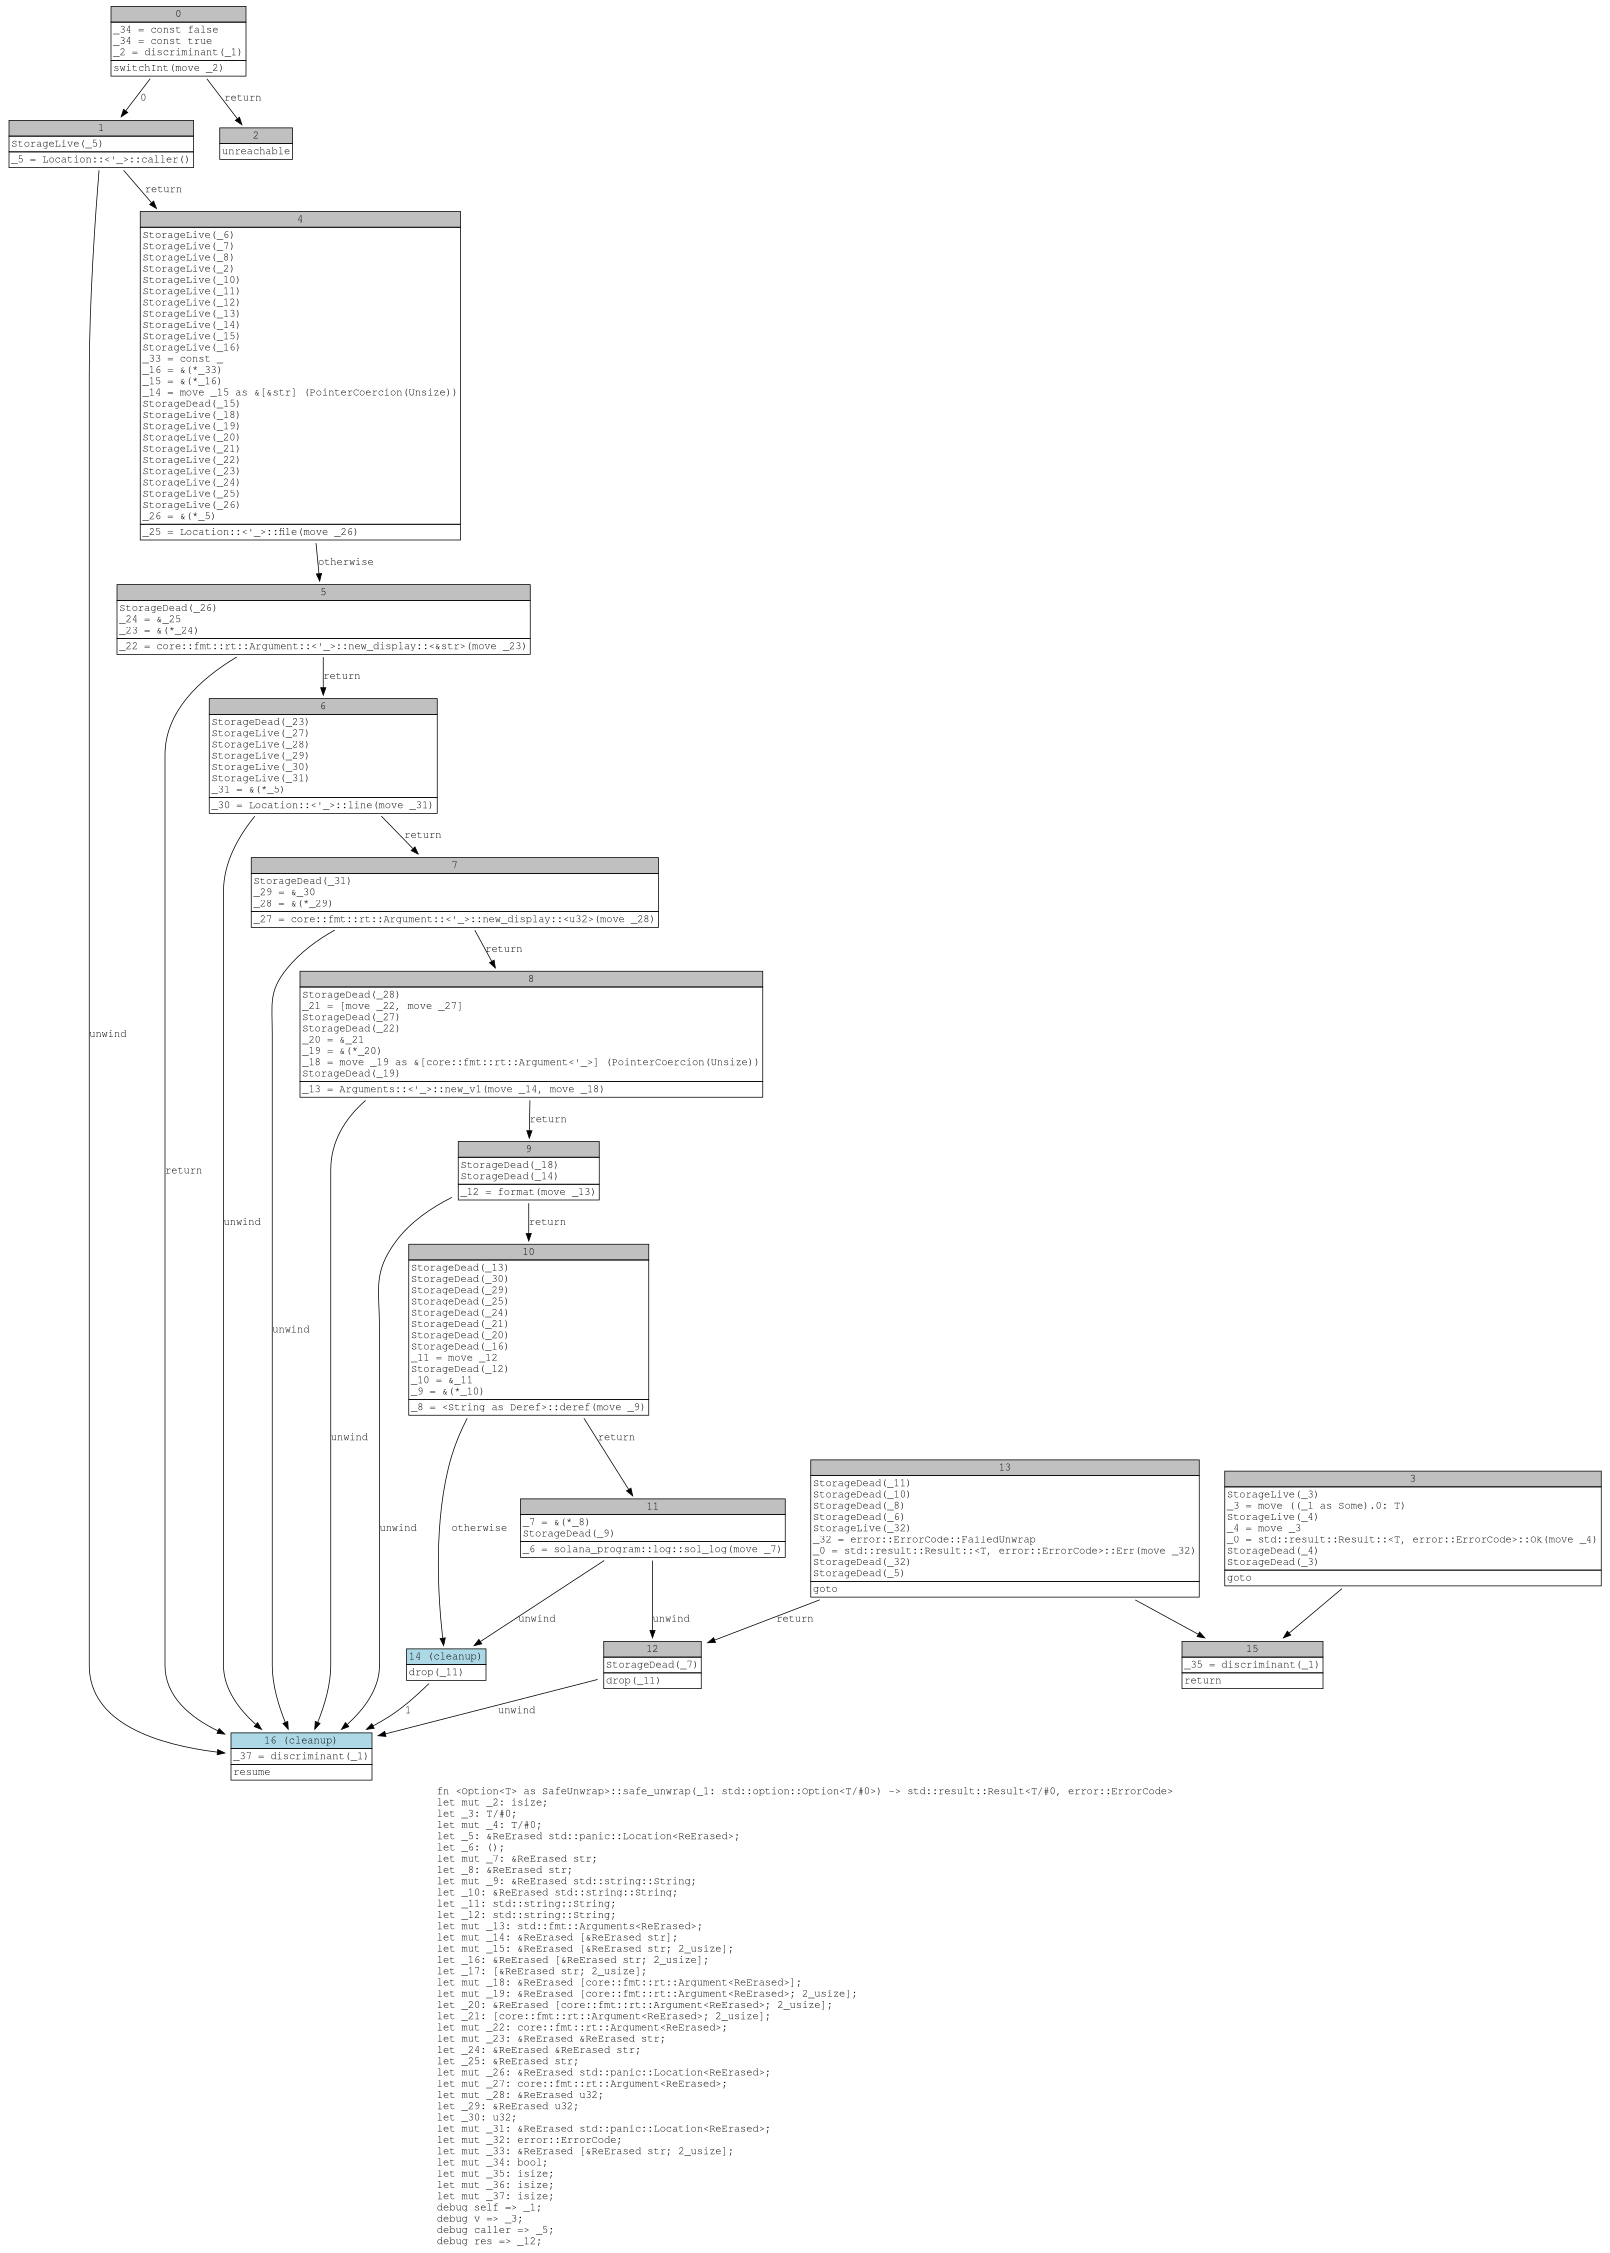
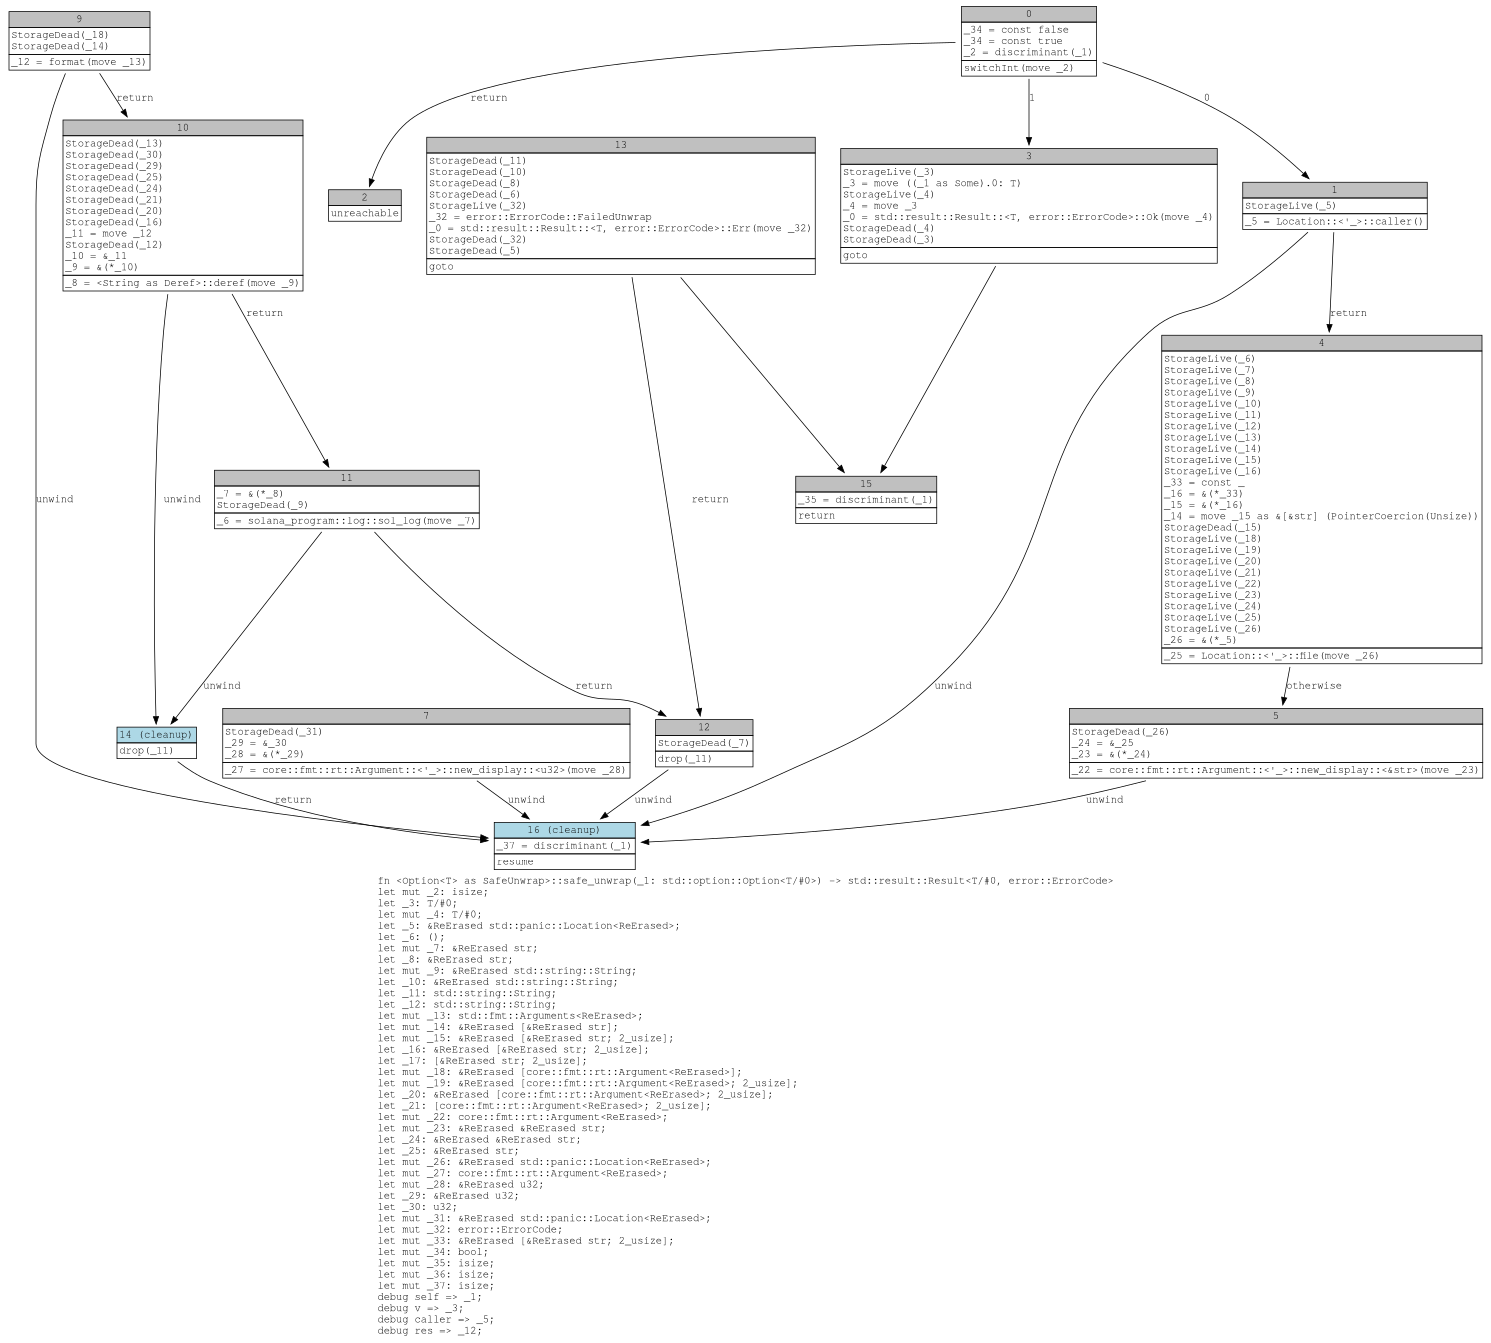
none -> (1029, 108)
(189, 268) -> (1210, 392)
(323, 756) -> none
(531, 1034) -> none
(184, 1171) -> (1105, 800)
(480, 1528) -> (182, 500)
(671, 1619) -> (594, 686)
(408, 1710) -> (293, 800)
